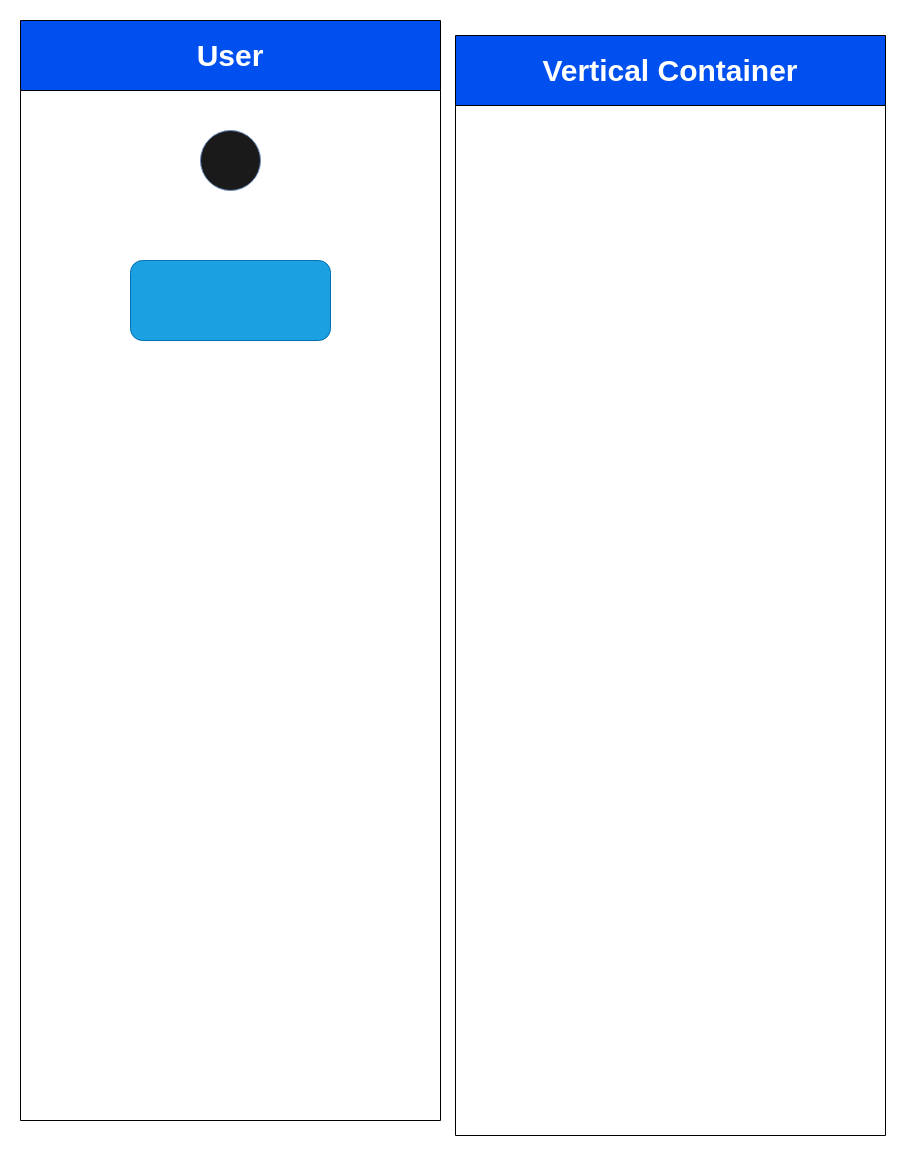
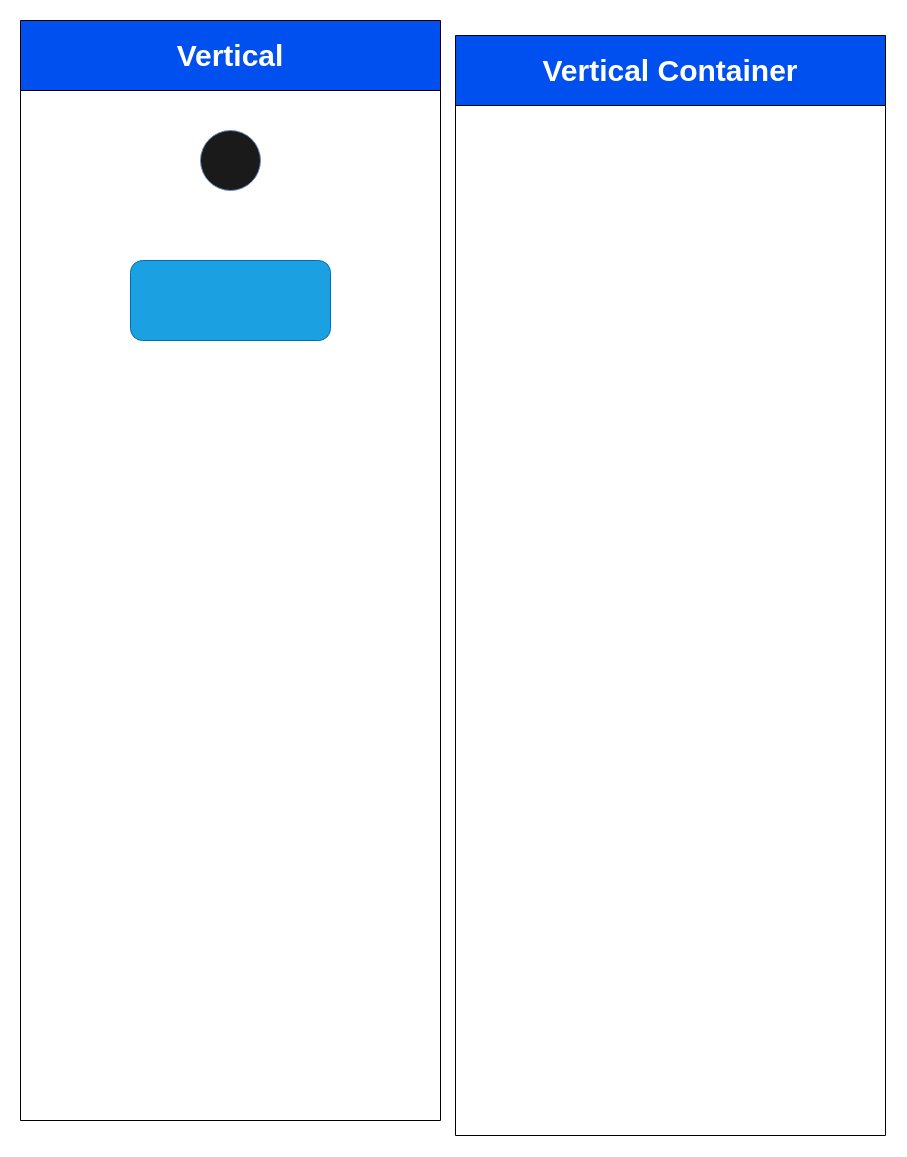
(231, 56) -> (231, 56)
